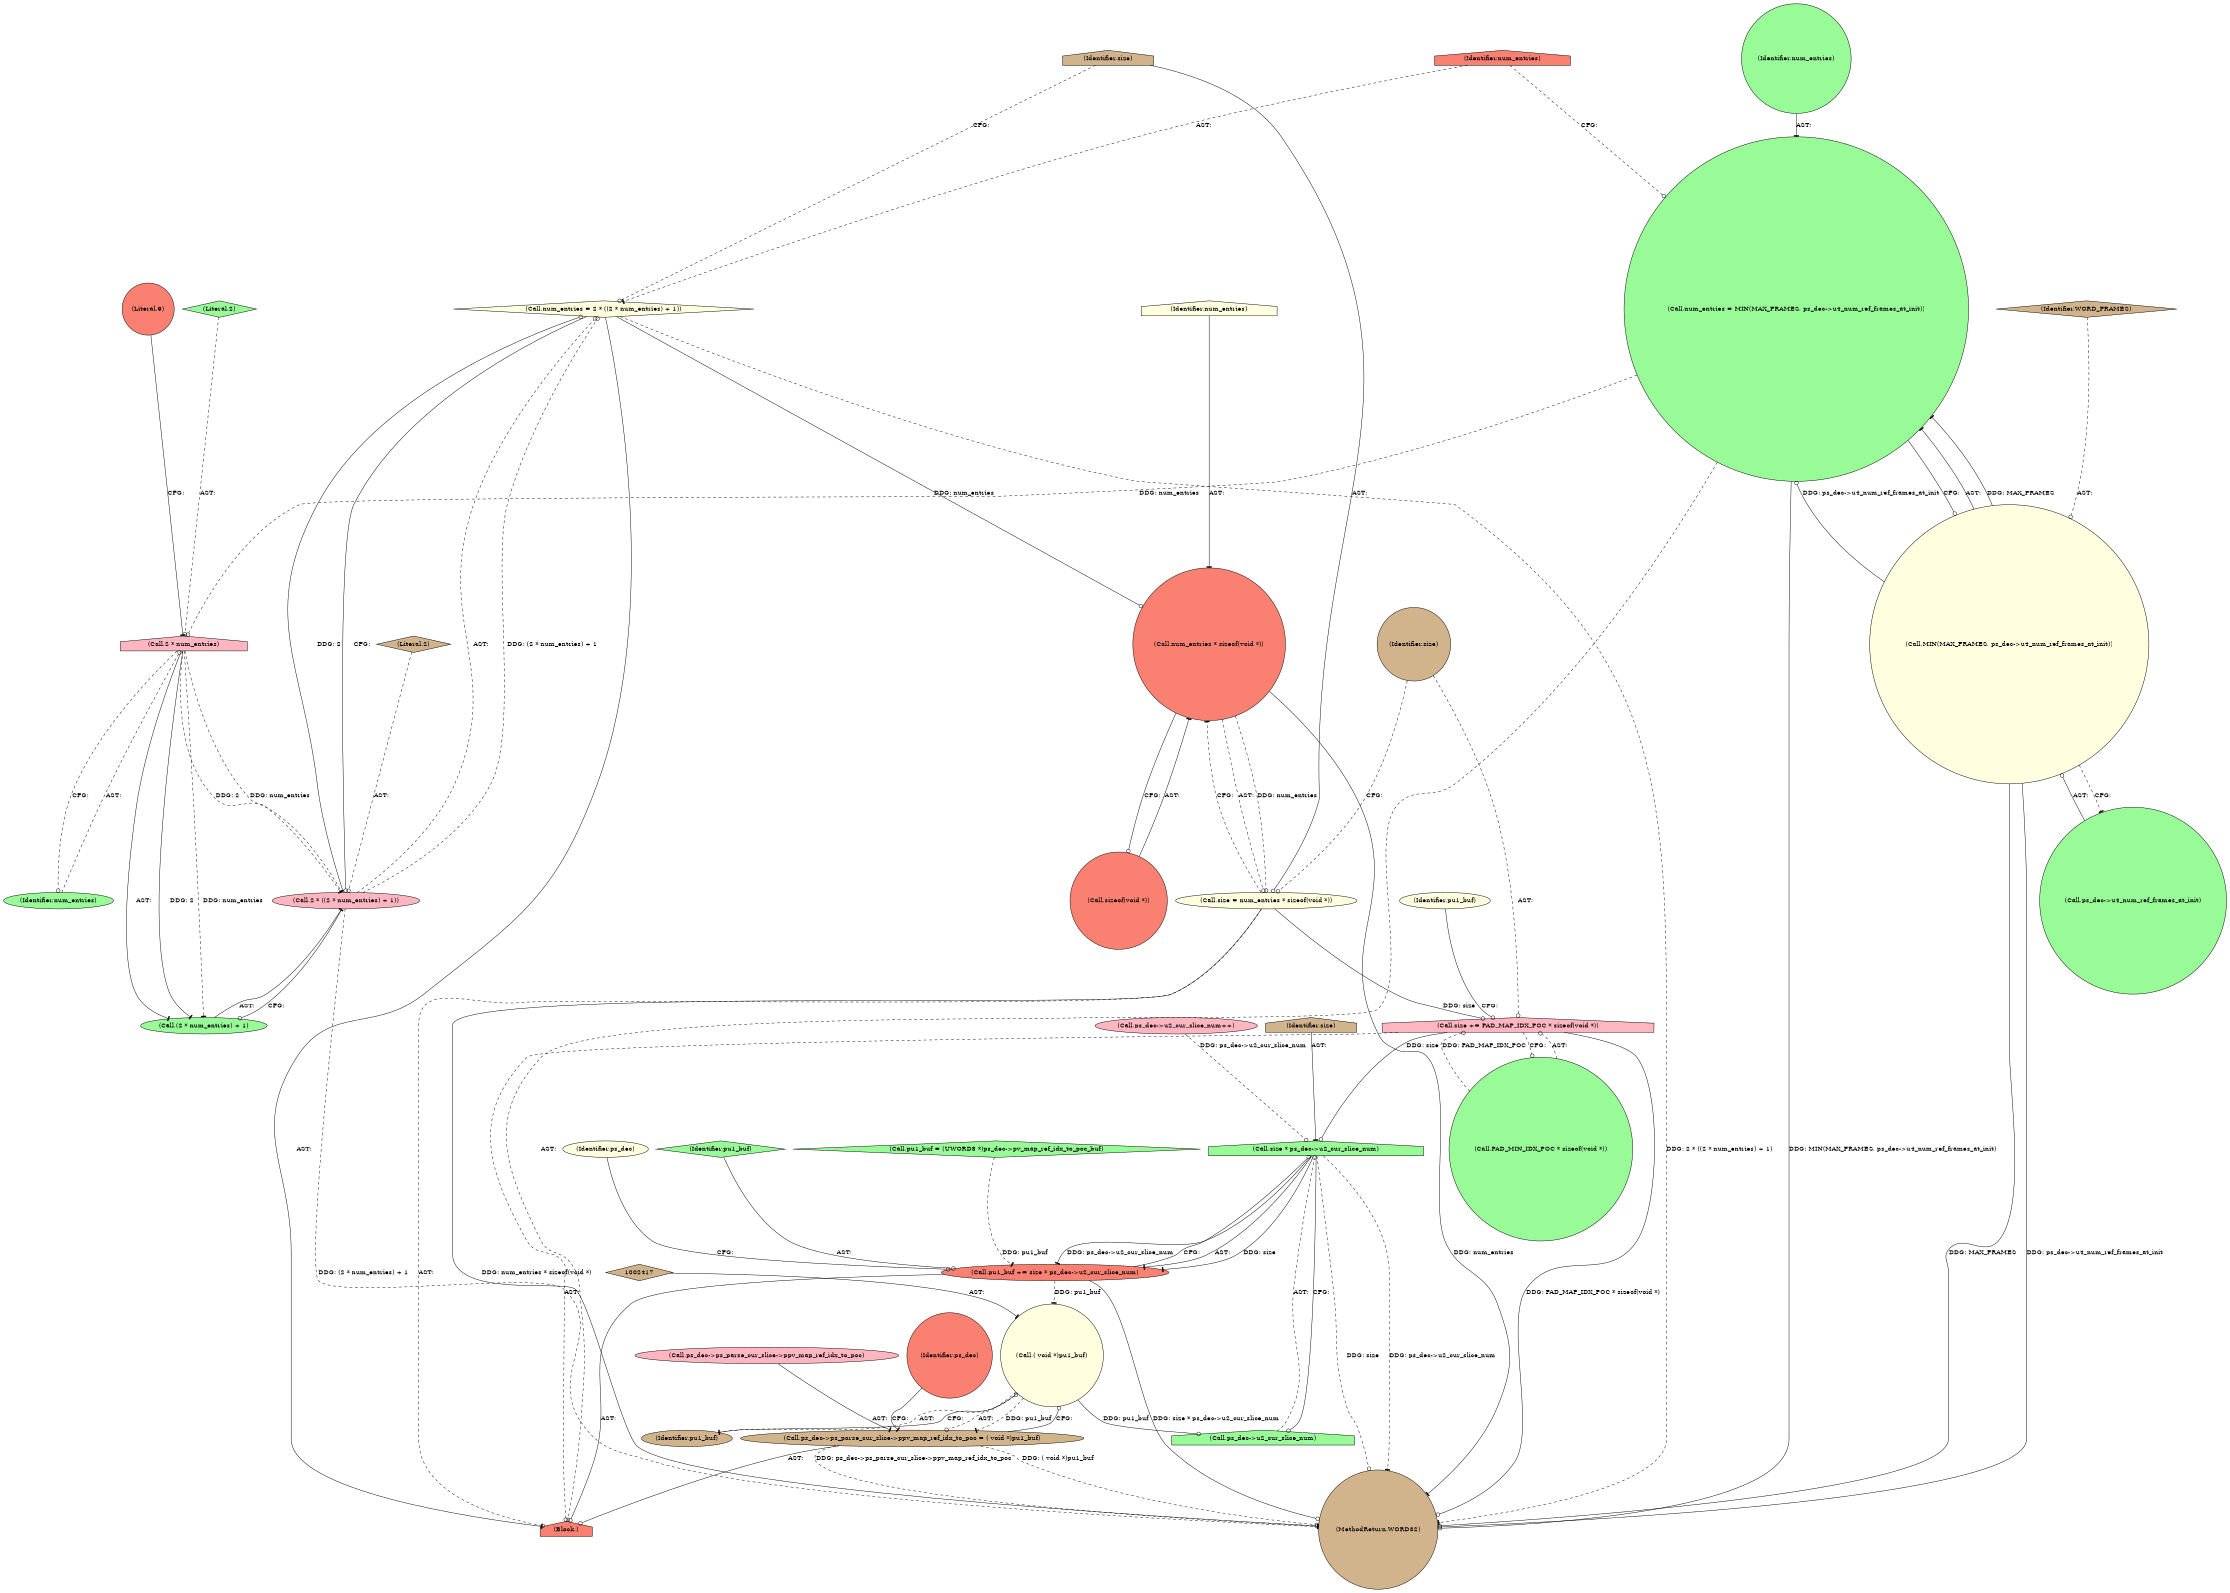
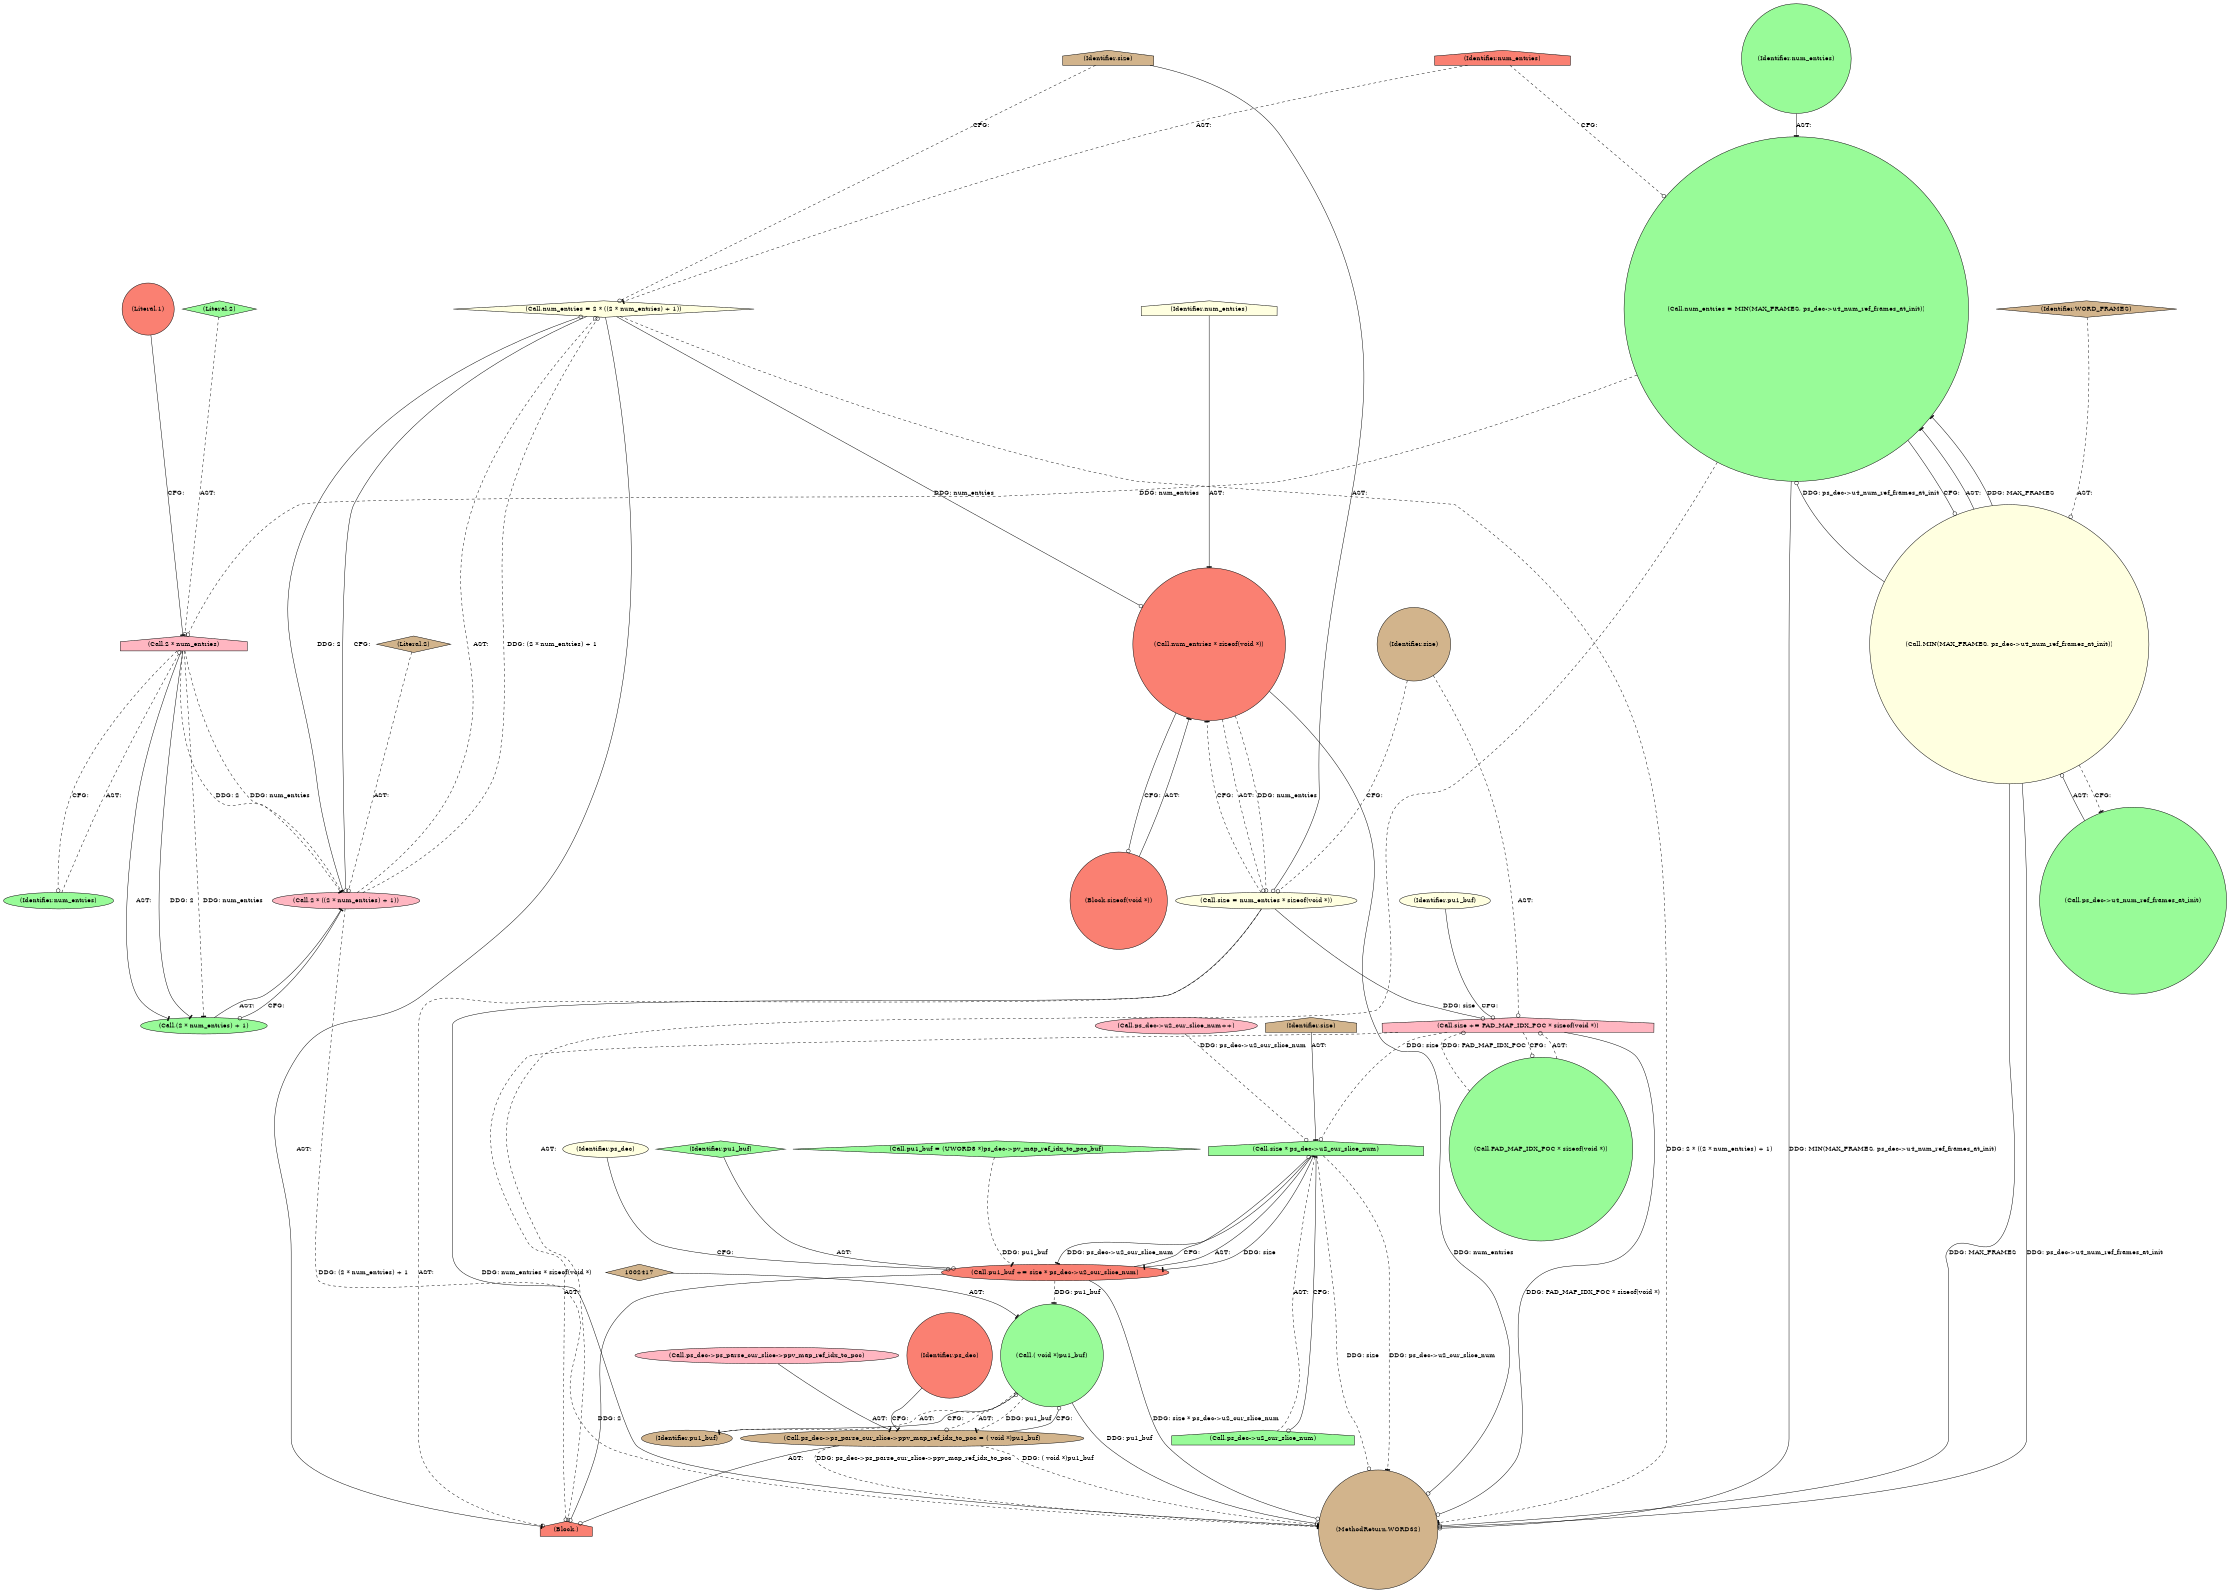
(148, 309) -> (148, 309)
(1119, 901) -> (1119, 901)
(1372, 1069) -> (1372, 1069)
(1437, 1080) -> (1437, 1080)
(1541, 1149) -> (1541, 1149)
(452, 1212) -> (452, 1212)
(1293, 1297) -> (1293, 1297)
(1052, 1355) -> (1052, 1355)
(610, 1419) -> (610, 1419)
(1133, 1428) -> (1180, 1488)
